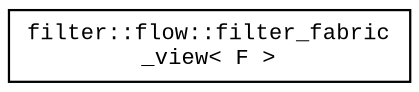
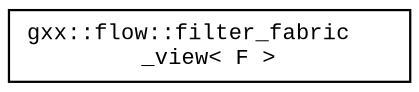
(210, 46) -> (210, 46)
